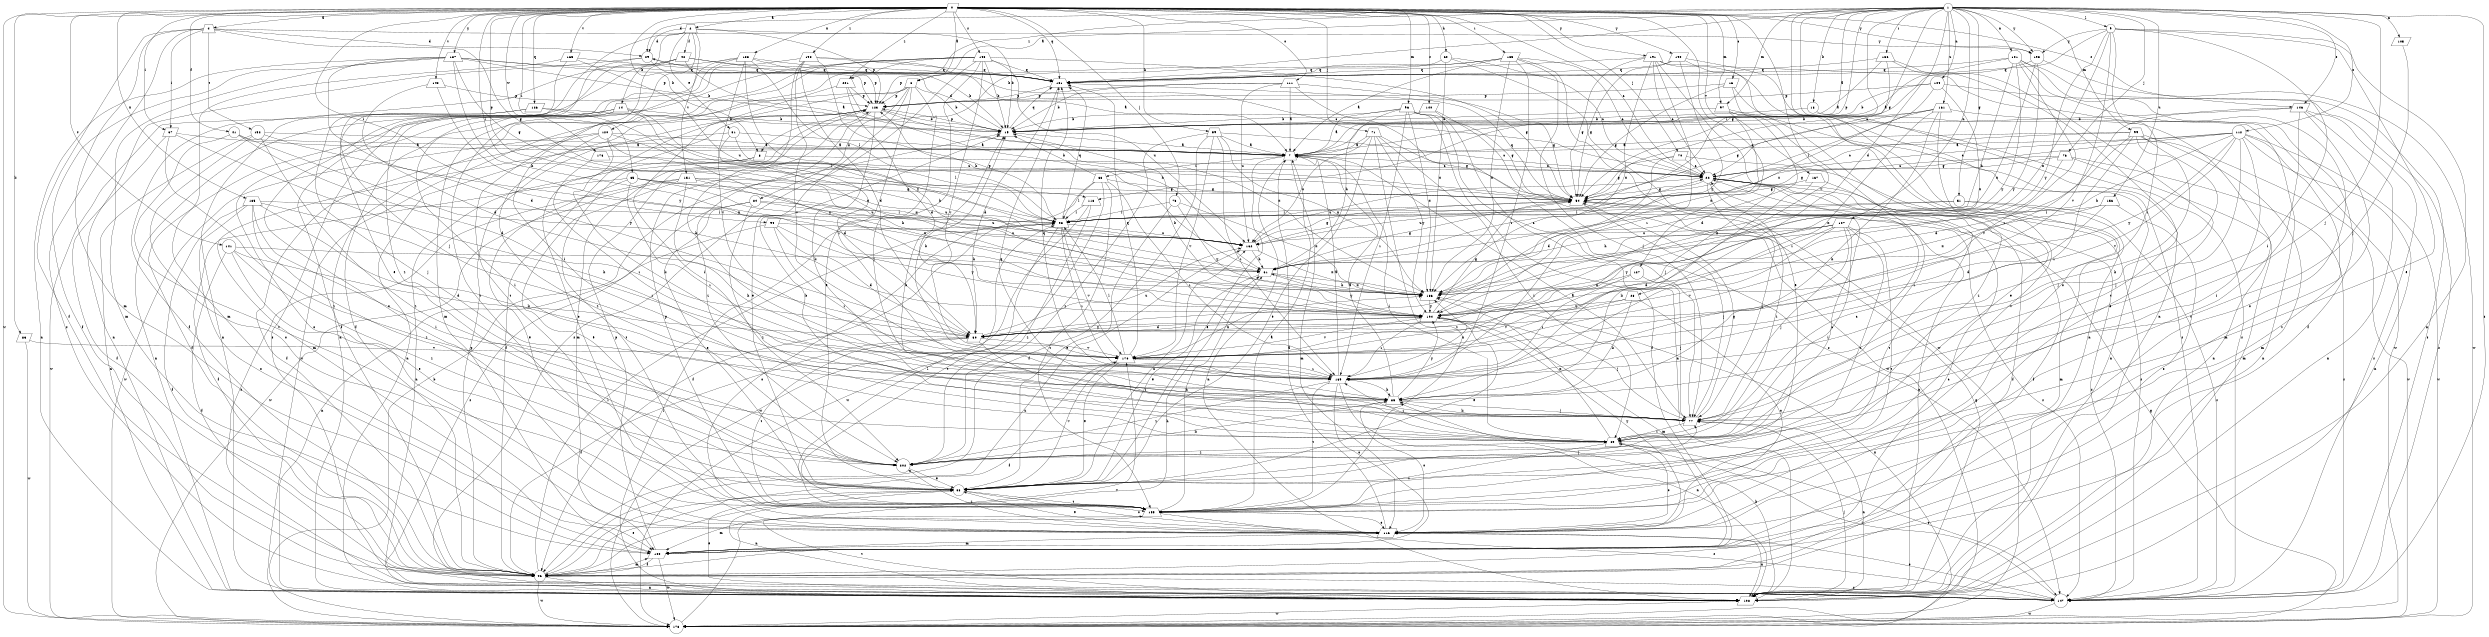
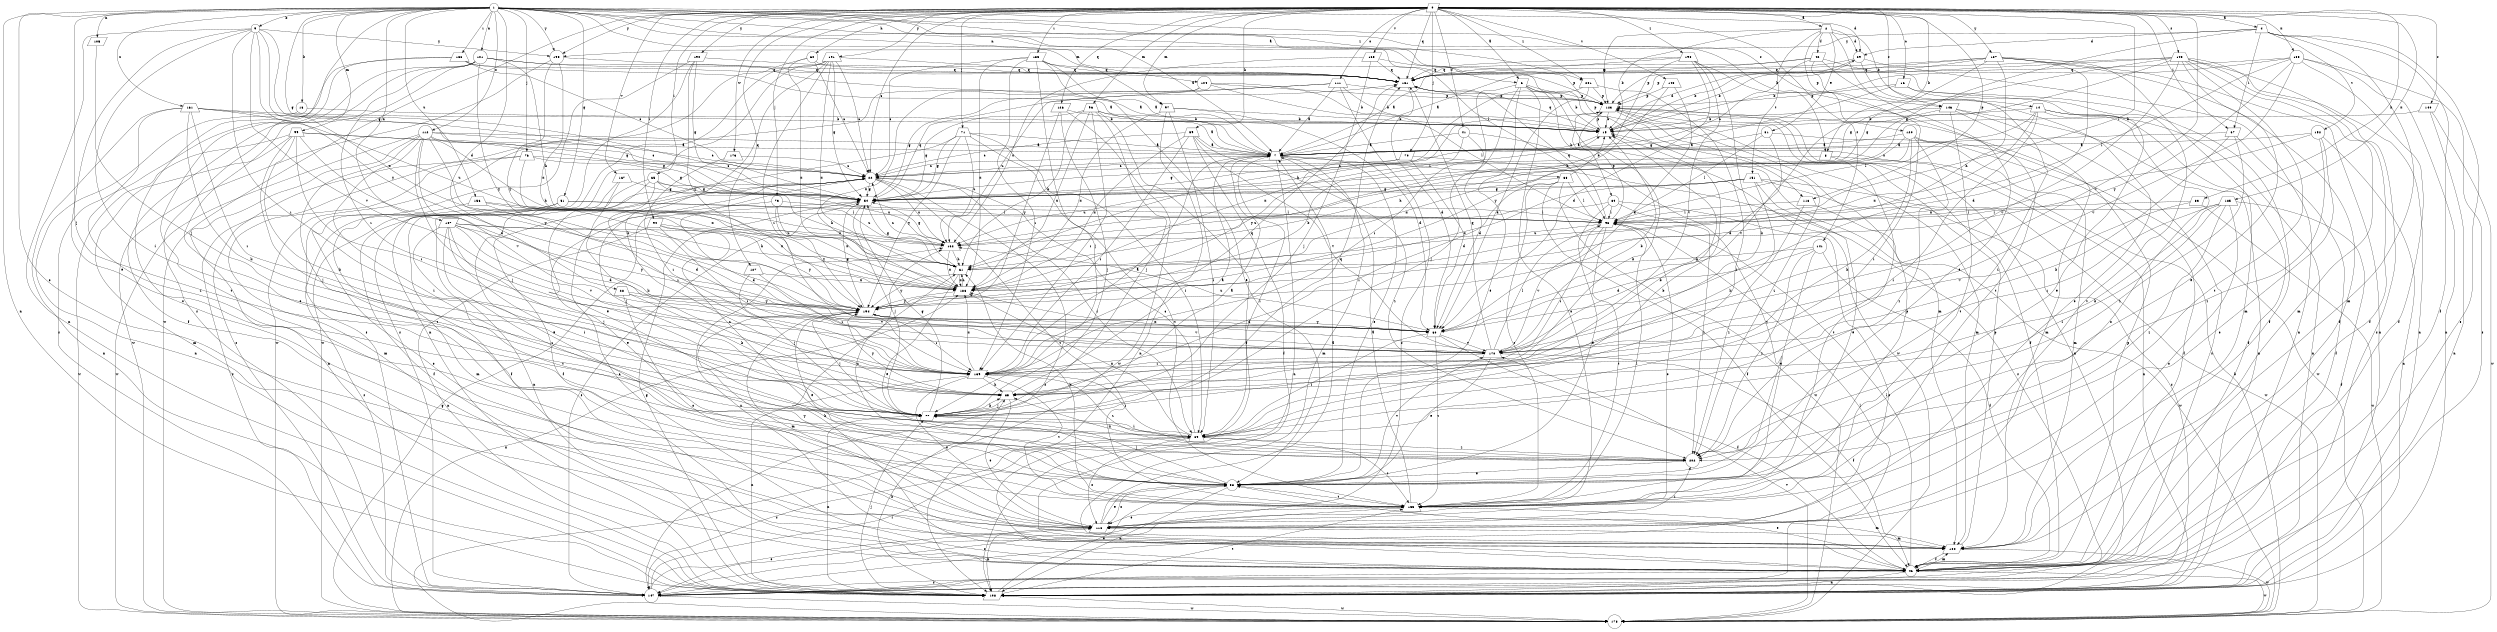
(2086, 18) -> (287, 18)
(746, 57) -> (2297, 57)
none -> (1904, 216)
(1061, 223) -> (1607, 223)
(1637, 272) -> (754, 270)
